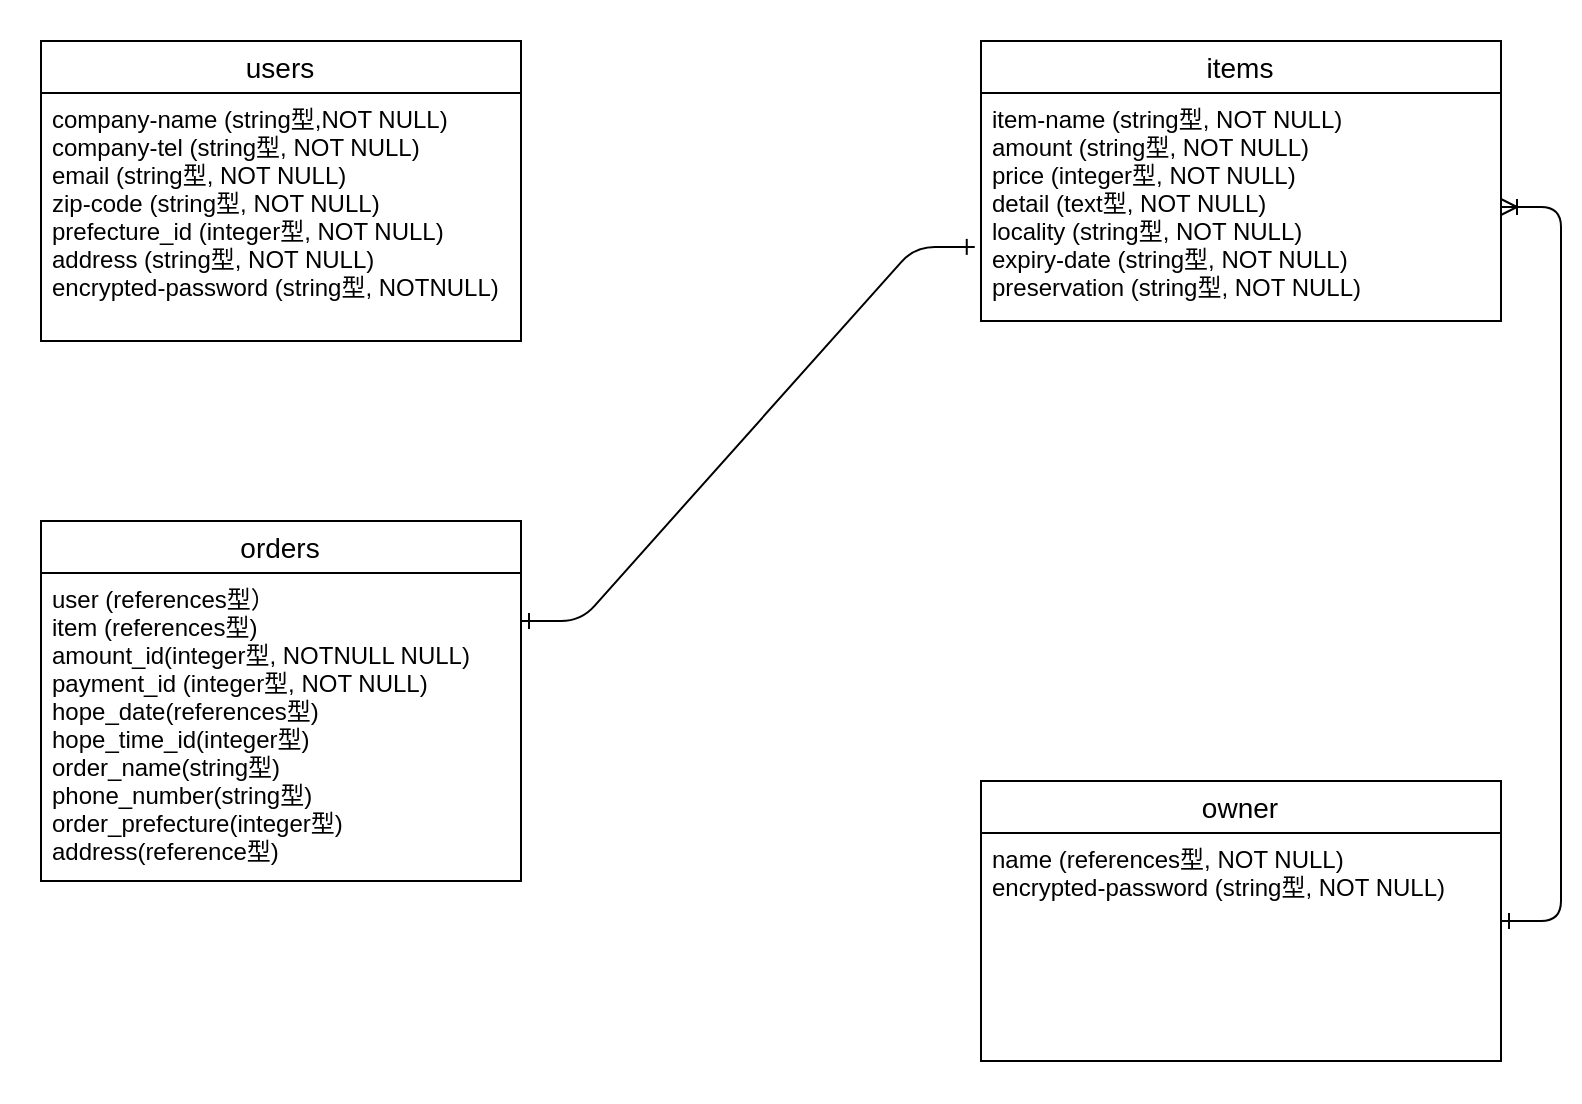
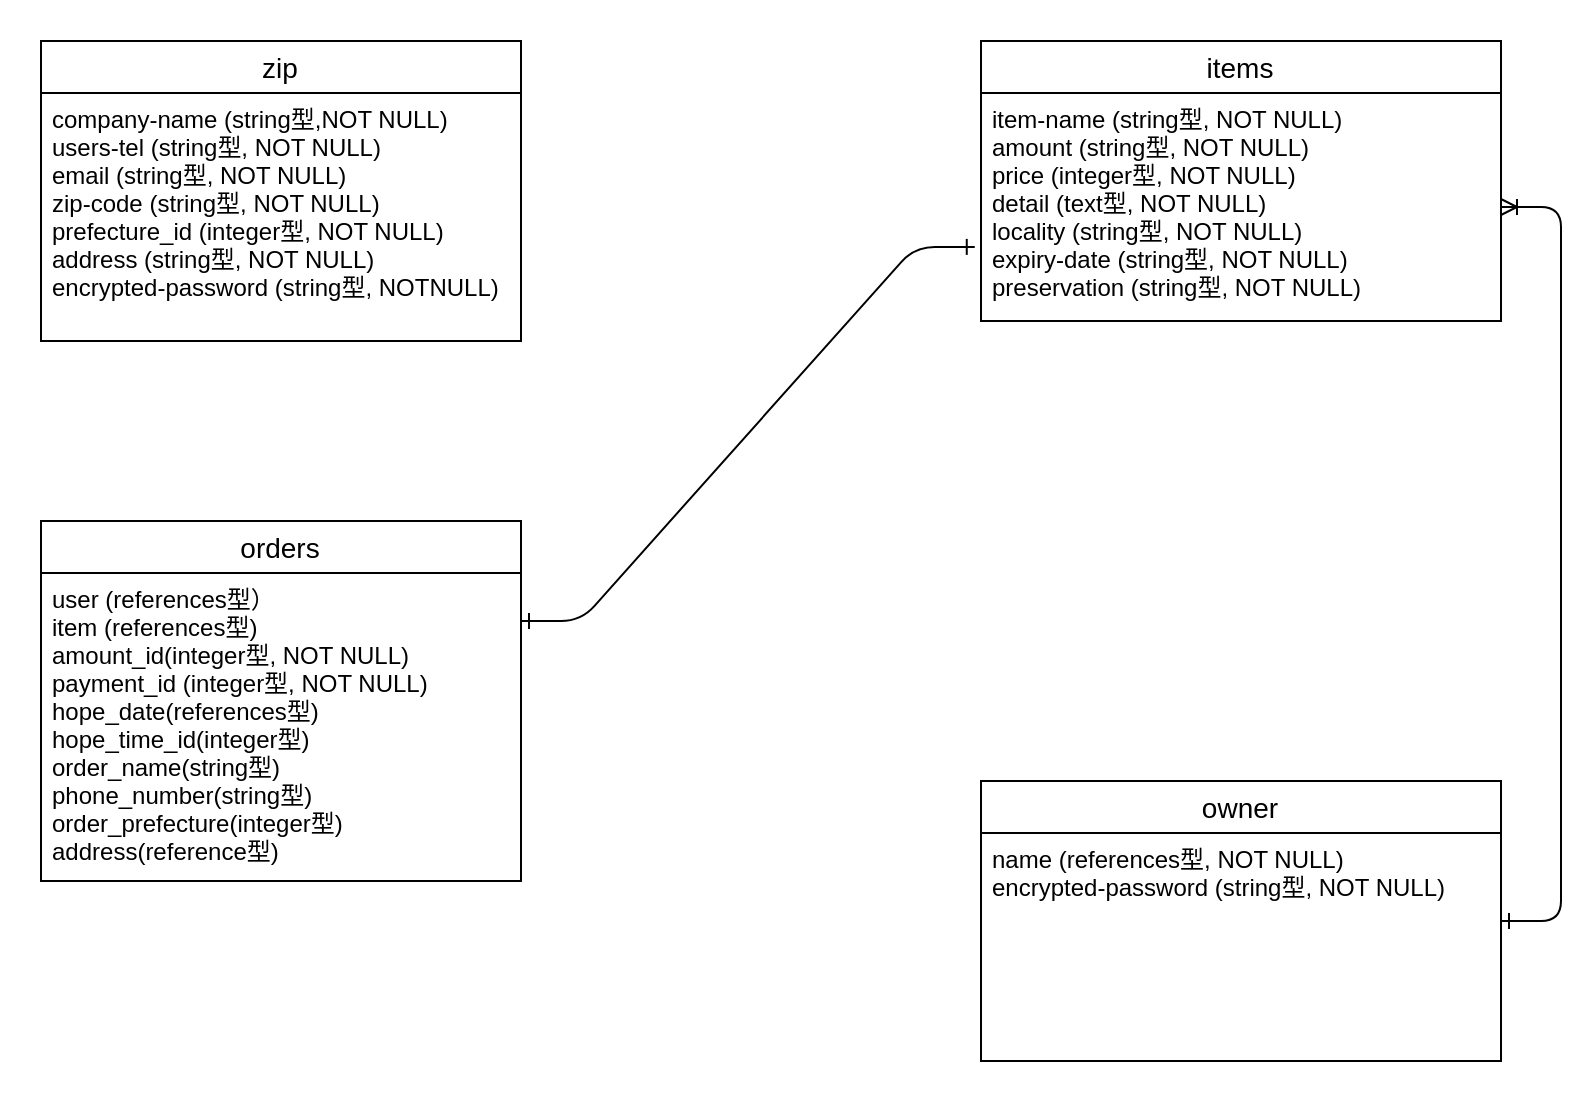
(280, 69) -> (280, 69)
(253, 120) -> (253, 120)
(180, 600) -> (180, 600)
